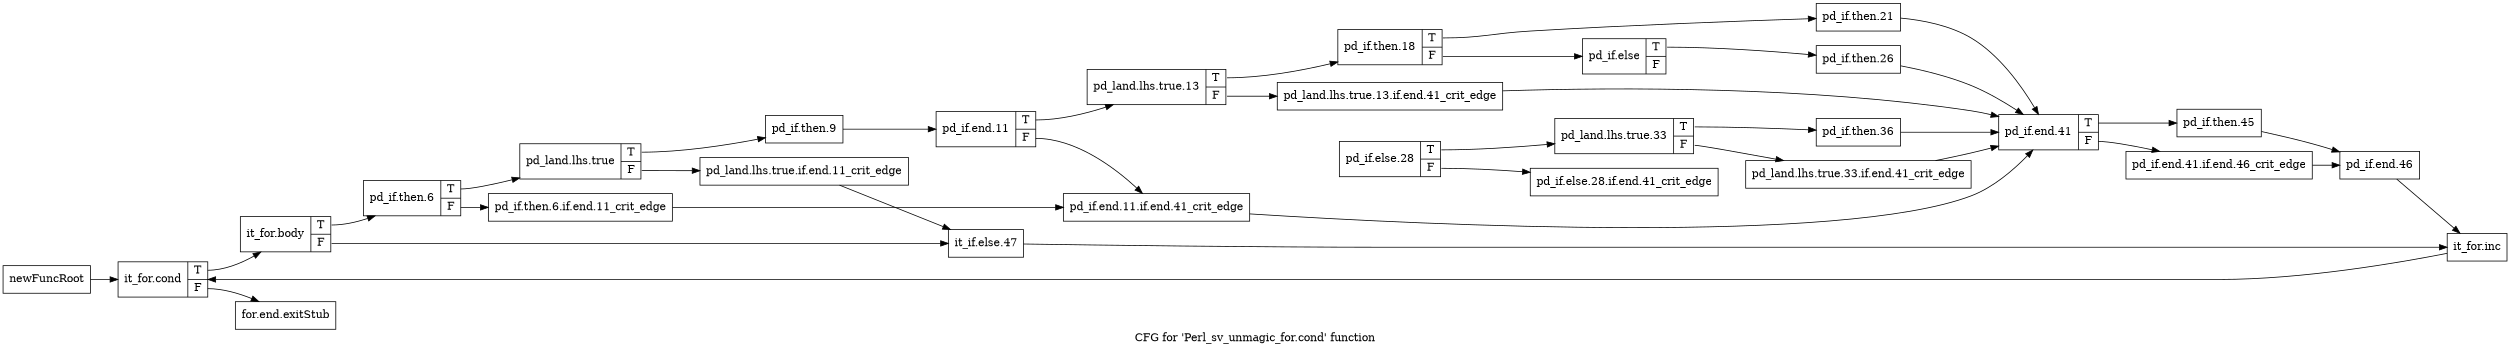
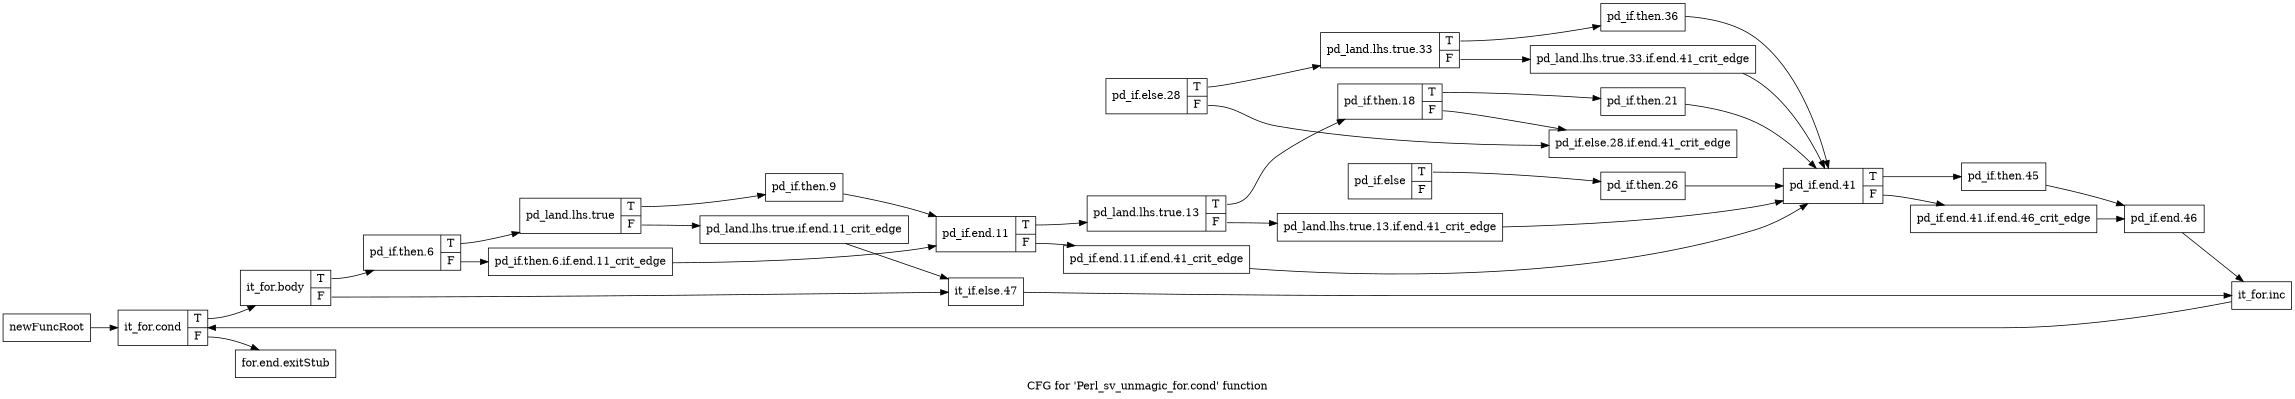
(1509, 56) -> (1501, 119)
(864, 207) -> (801, 259)
